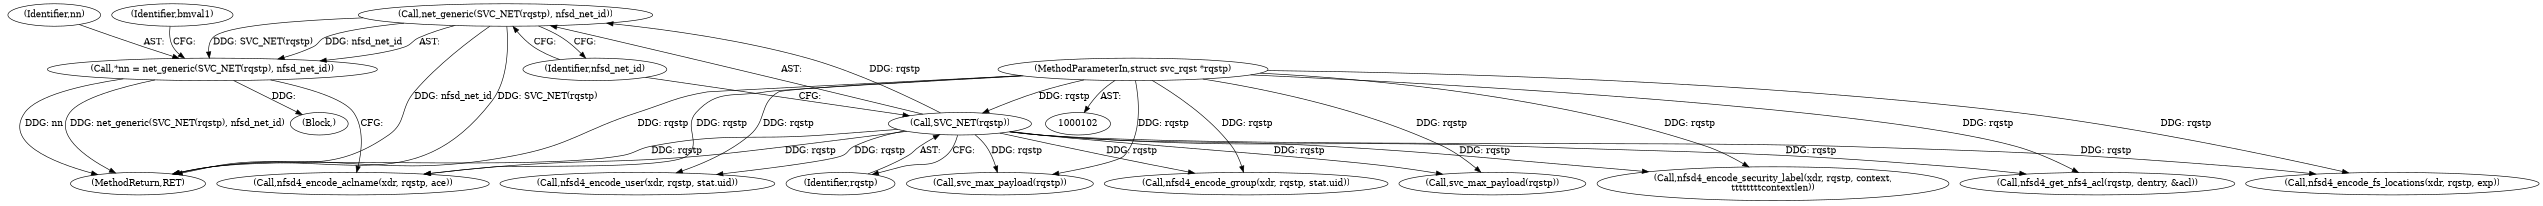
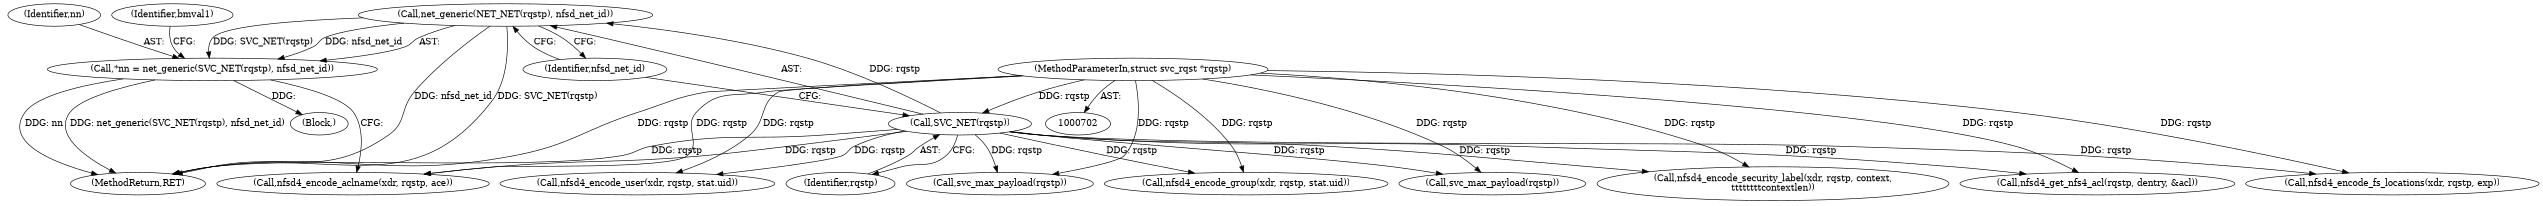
(506, 15) -> (506, 15)
(1078, 124) -> (1078, 124)
